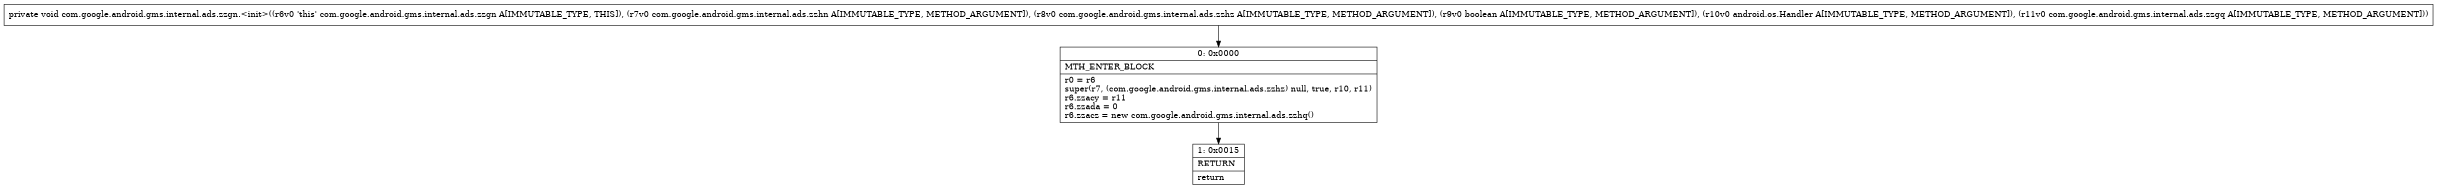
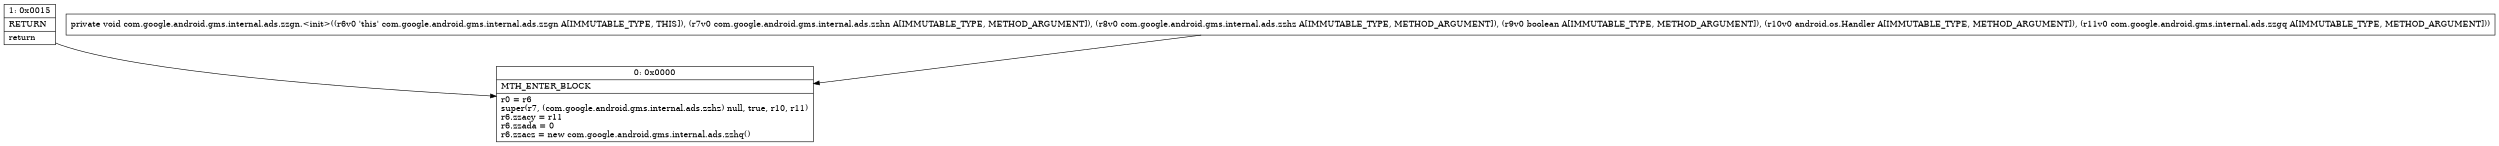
(1219, 130) -> (272, 79)
